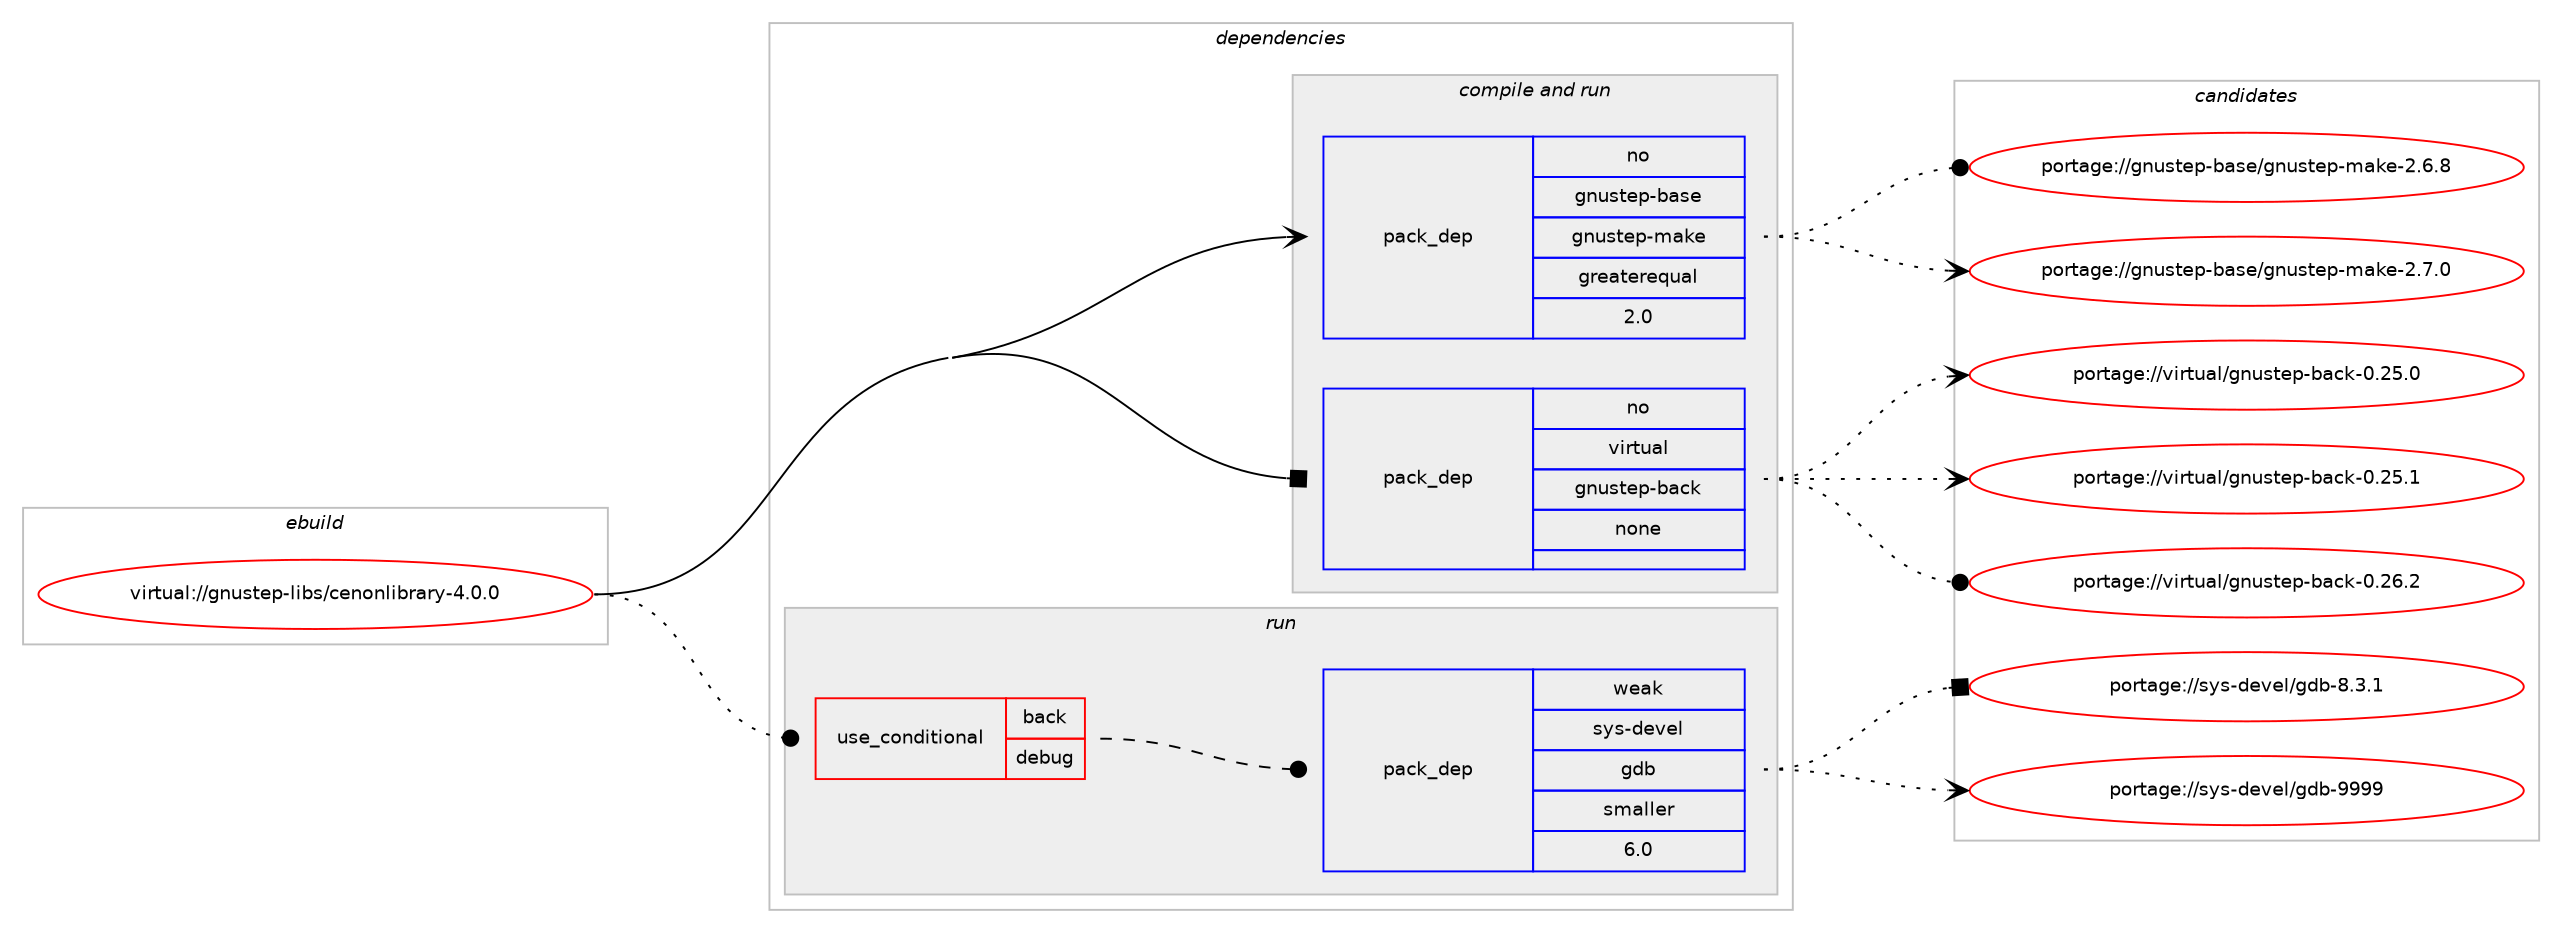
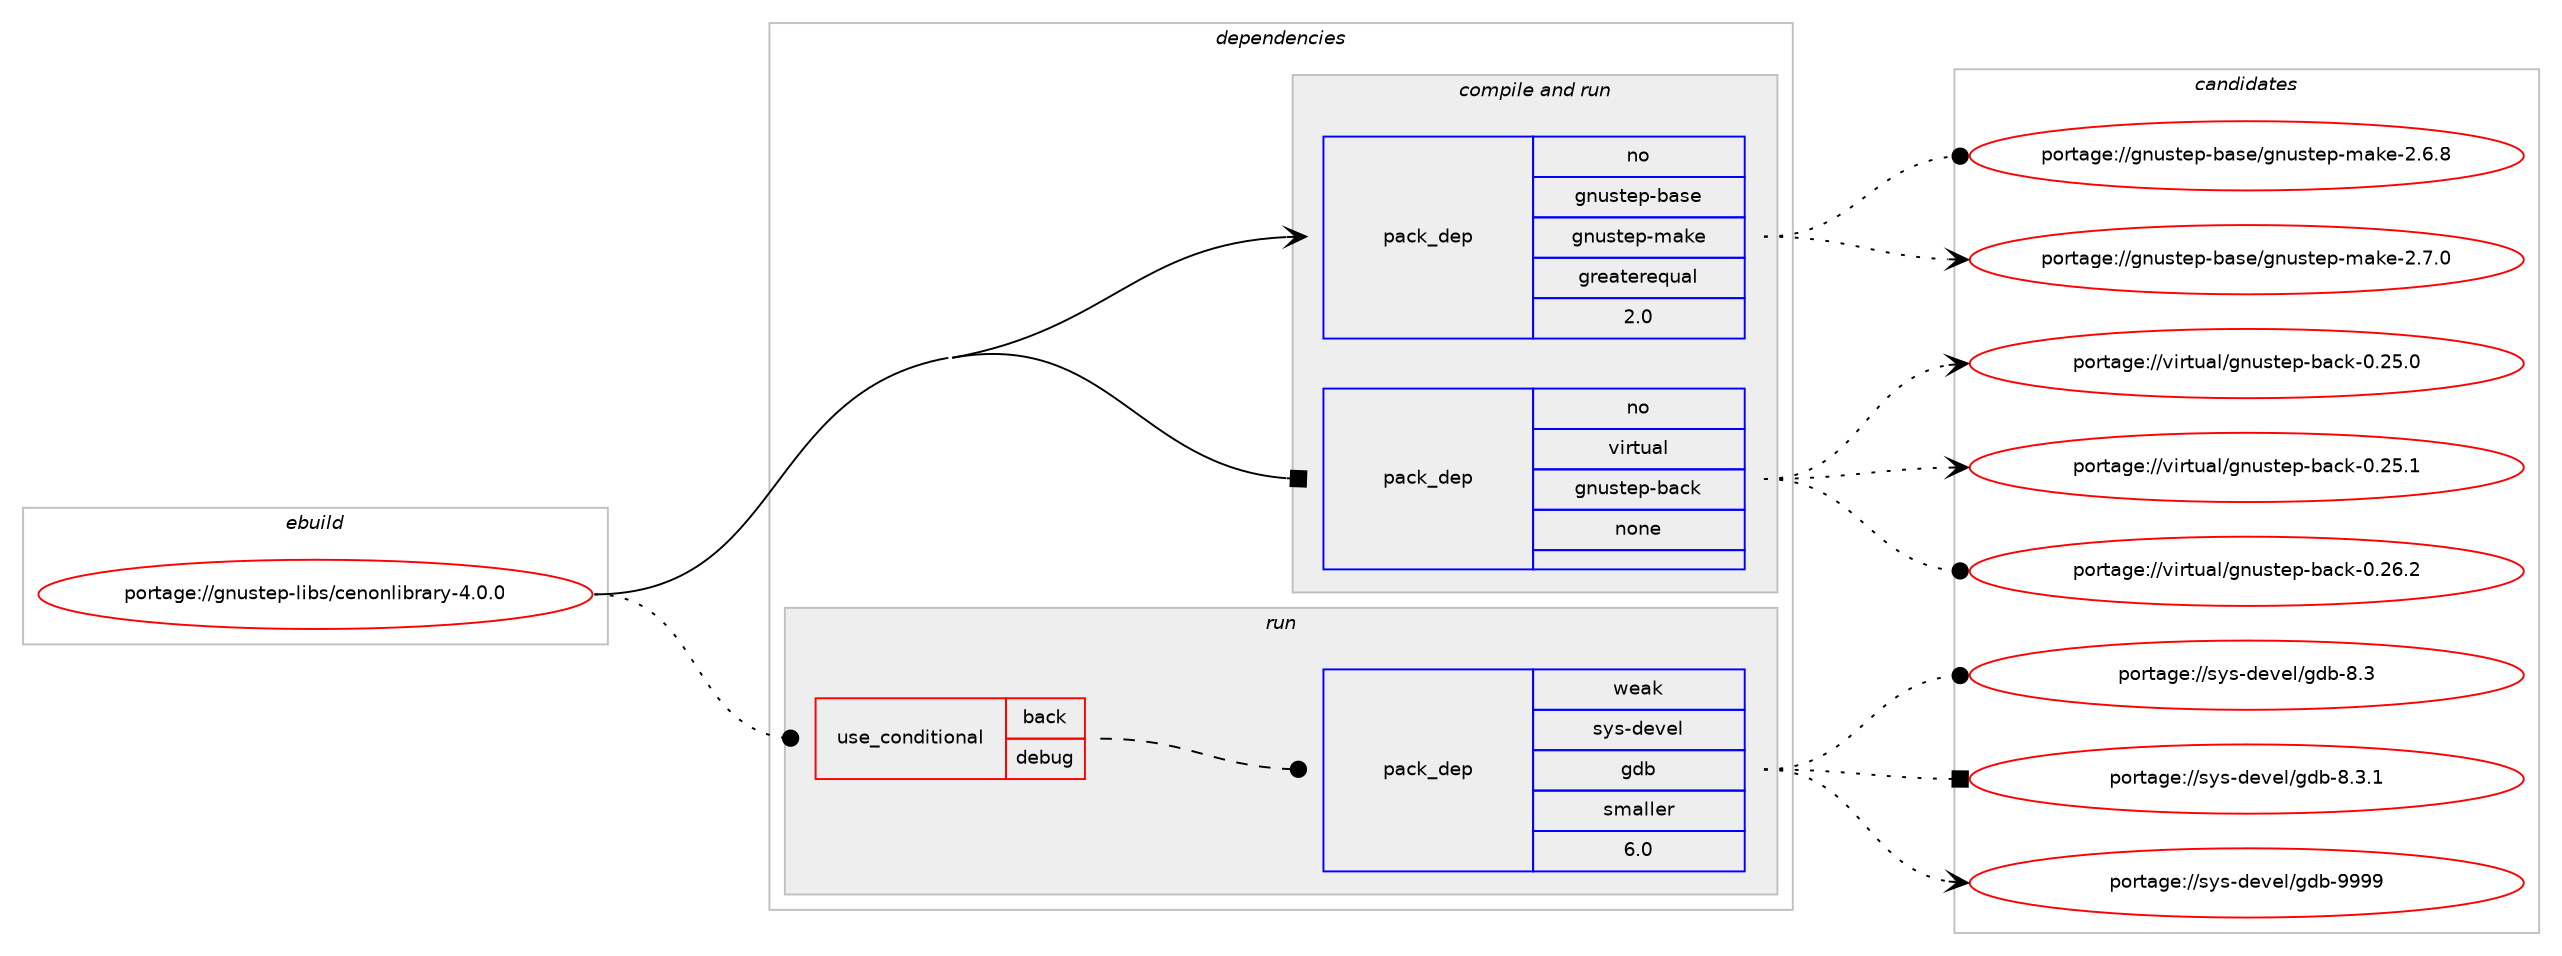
(315, 594) -> (315, 594)
none -> (2247, 675)
